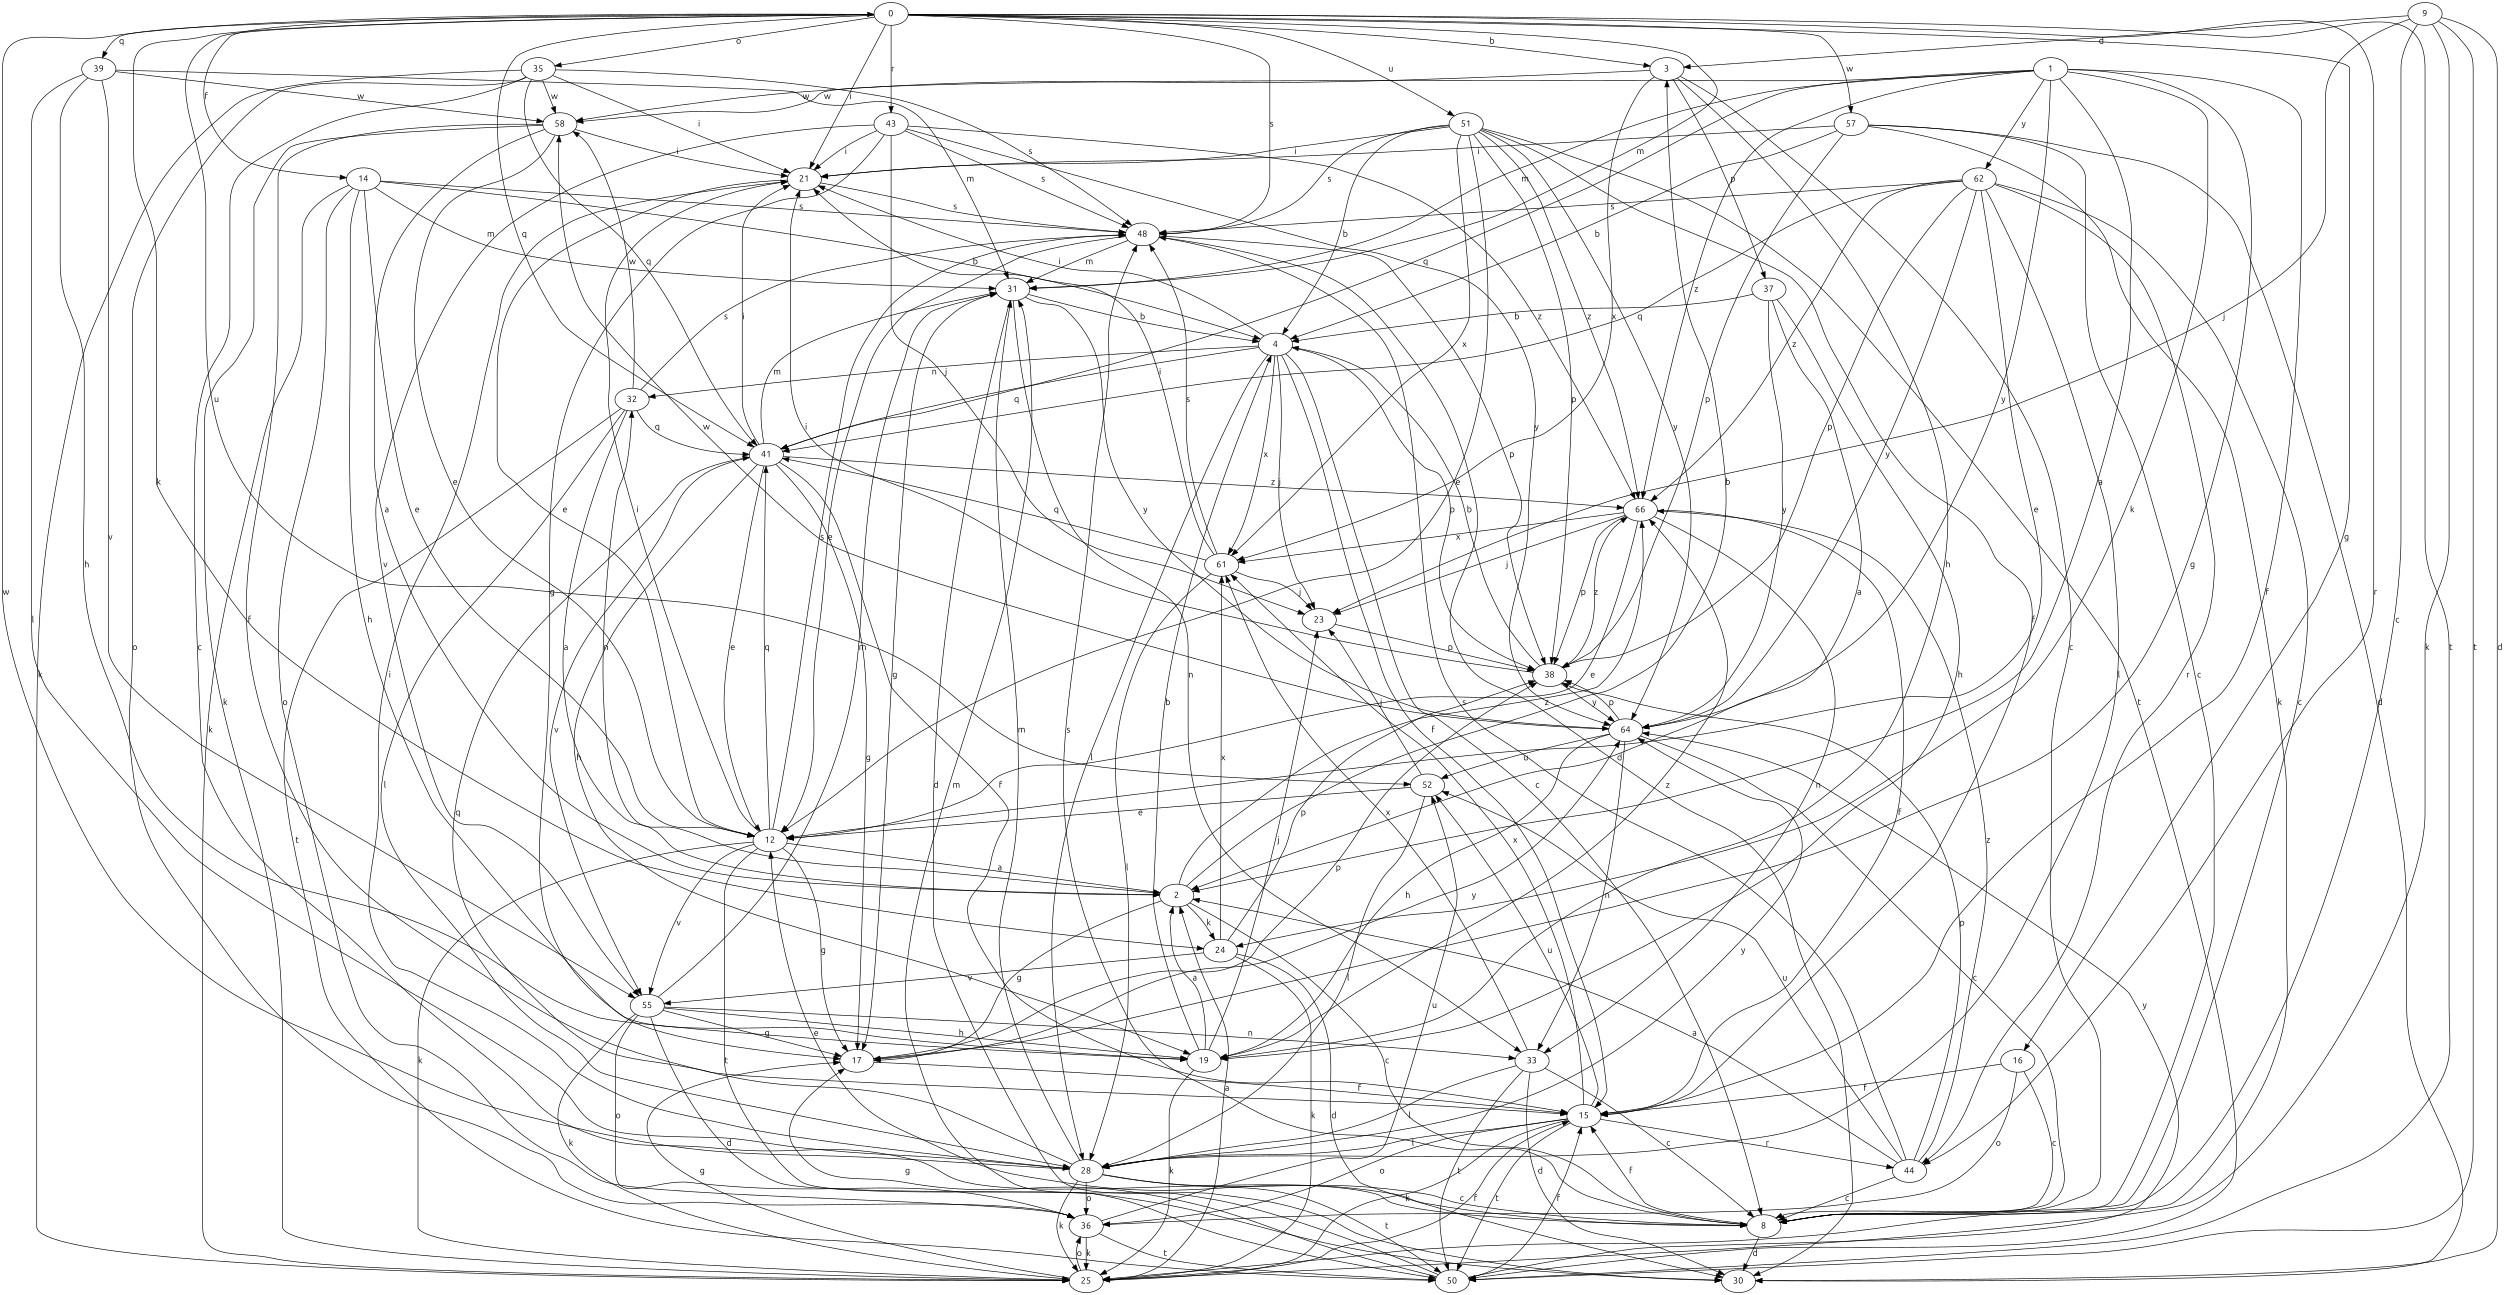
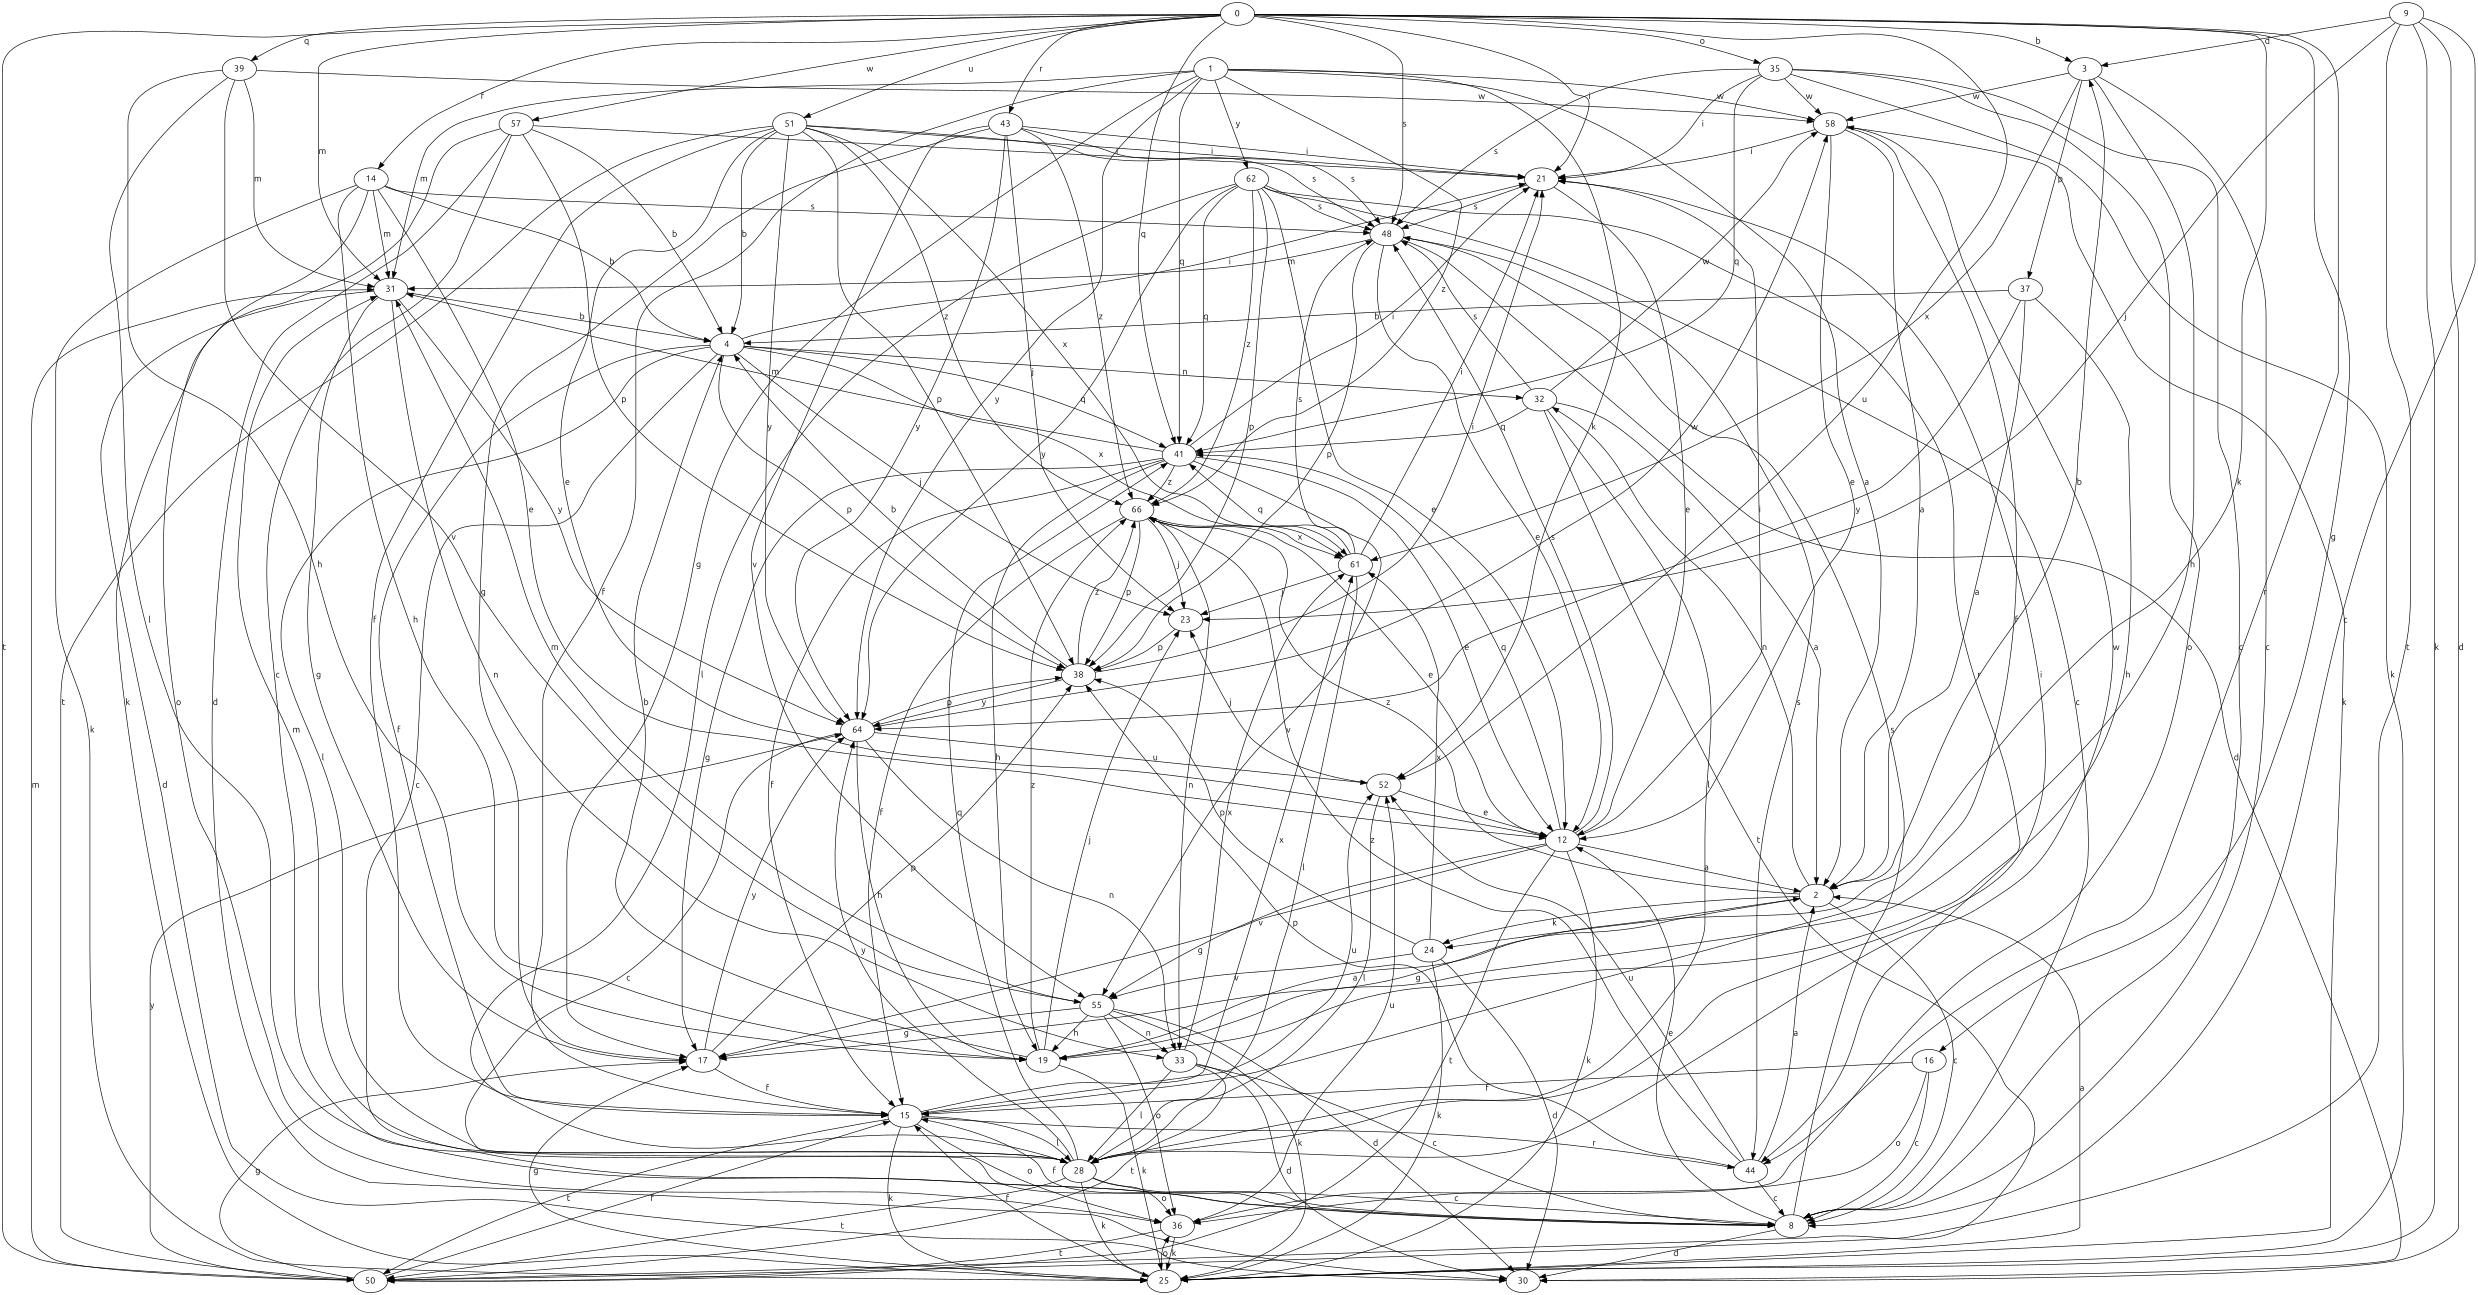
(3, 560) -> (1916, 932)
(1993, 710) -> (1614, 282)
(1501, 739) -> (1806, 558)
